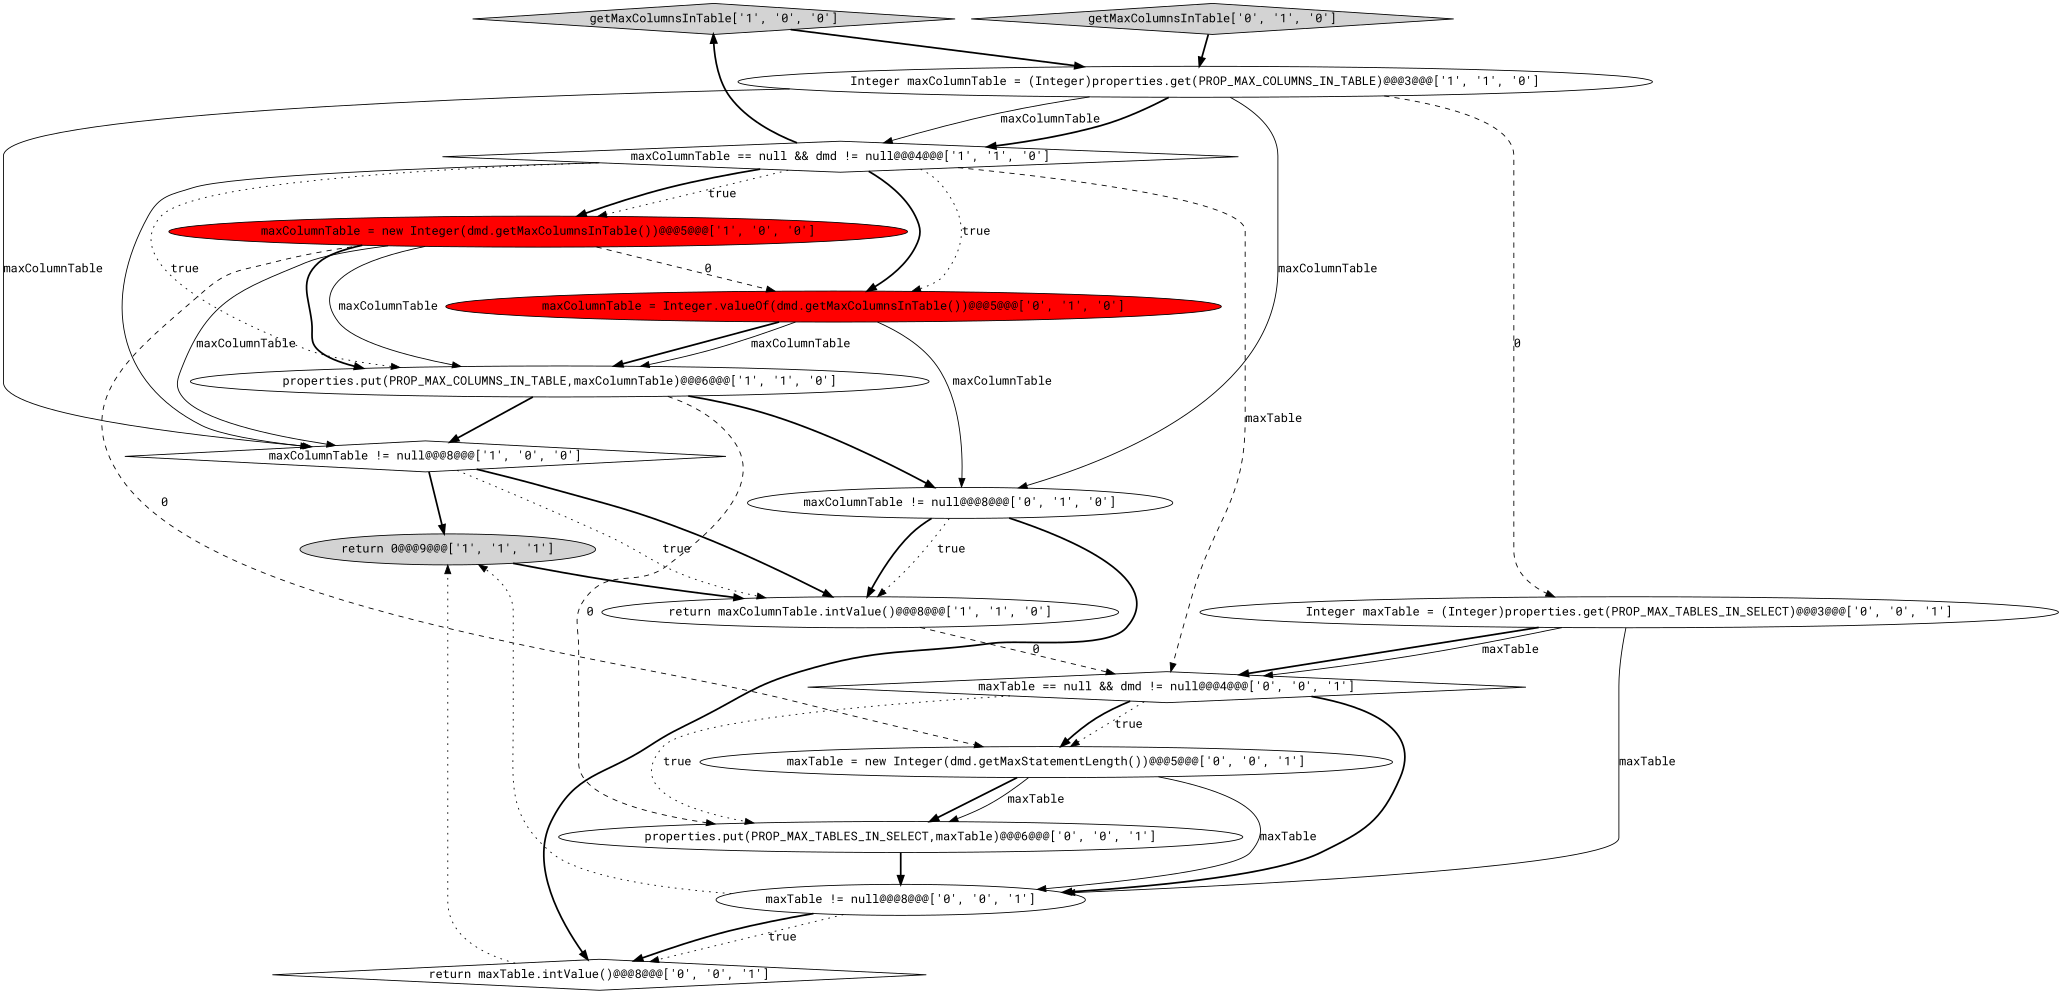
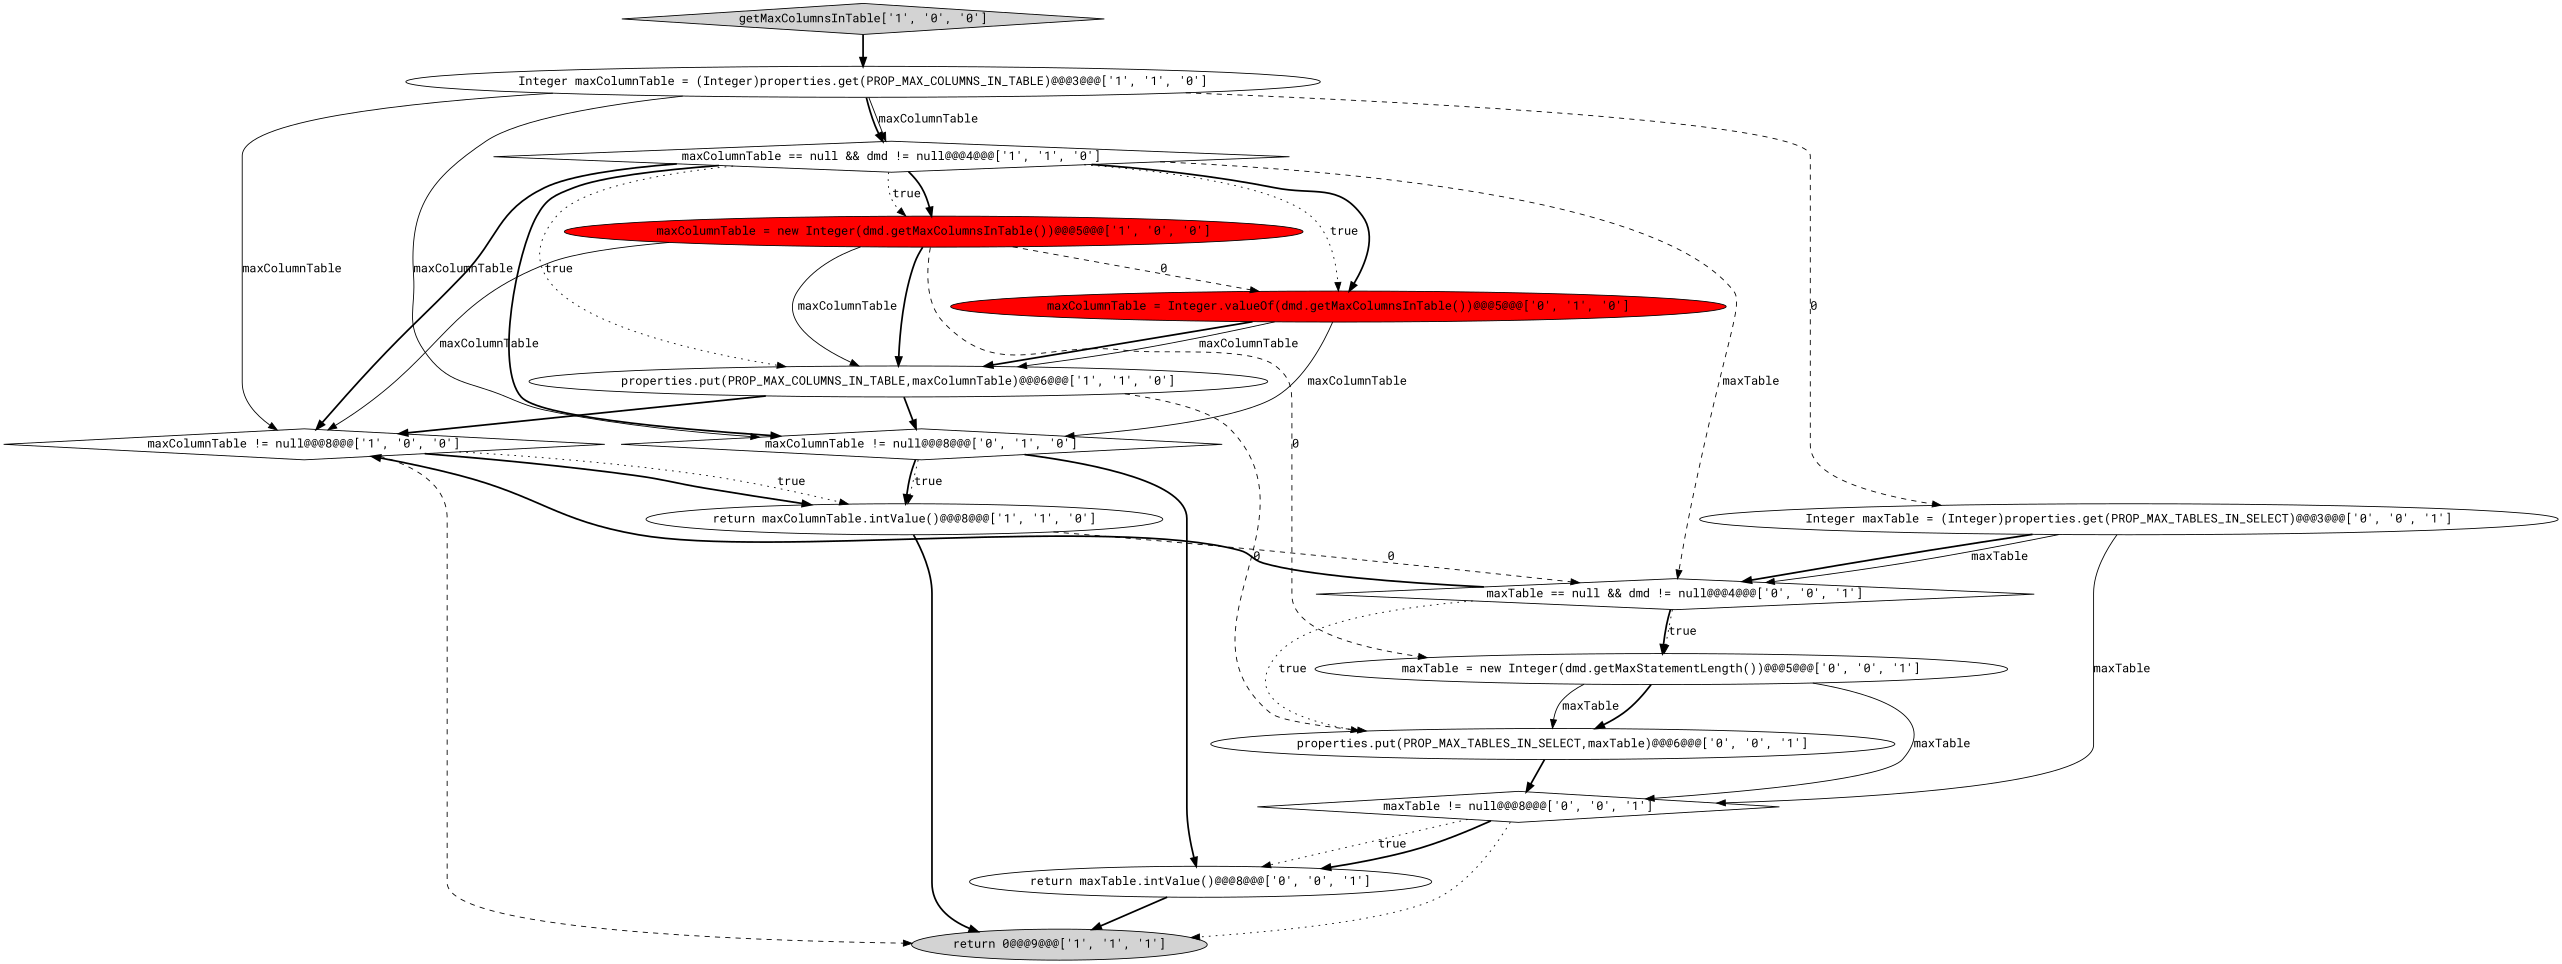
(1212, 19) -> none
(738, 107) -> (509, 335)
(195, 187) -> (480, 255)
(436, 499) -> (449, 884)
(960, 503) -> (922, 444)
(629, 583) -> (932, 739)
(448, 787) -> (1134, 912)
(1321, 853) -> (929, 539)
(901, 900) -> (1518, 807)
(599, 975) -> (1201, 882)
